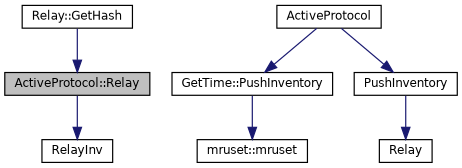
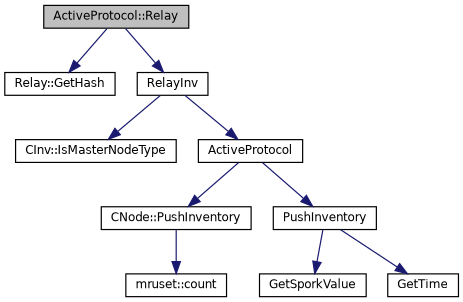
(77, 44) -> (92, 46)
(252, 84) -> (176, 218)
none -> (207, 113)
none -> (96, 151)
(252, 151) -> (176, 285)
(406, 151) -> (423, 285)
none -> (313, 285)
